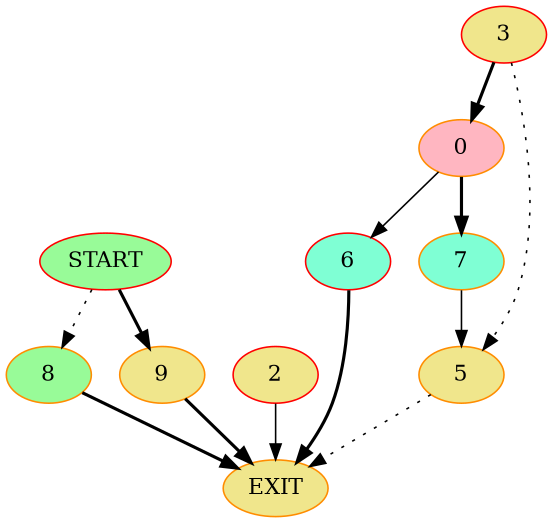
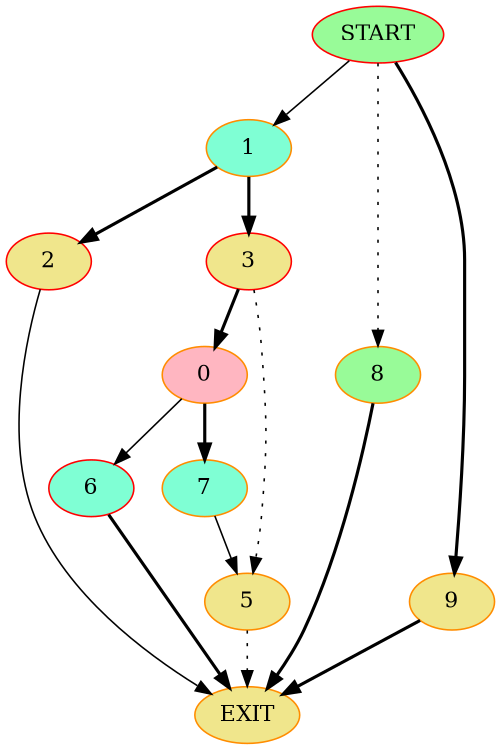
none -> (249, 148)
